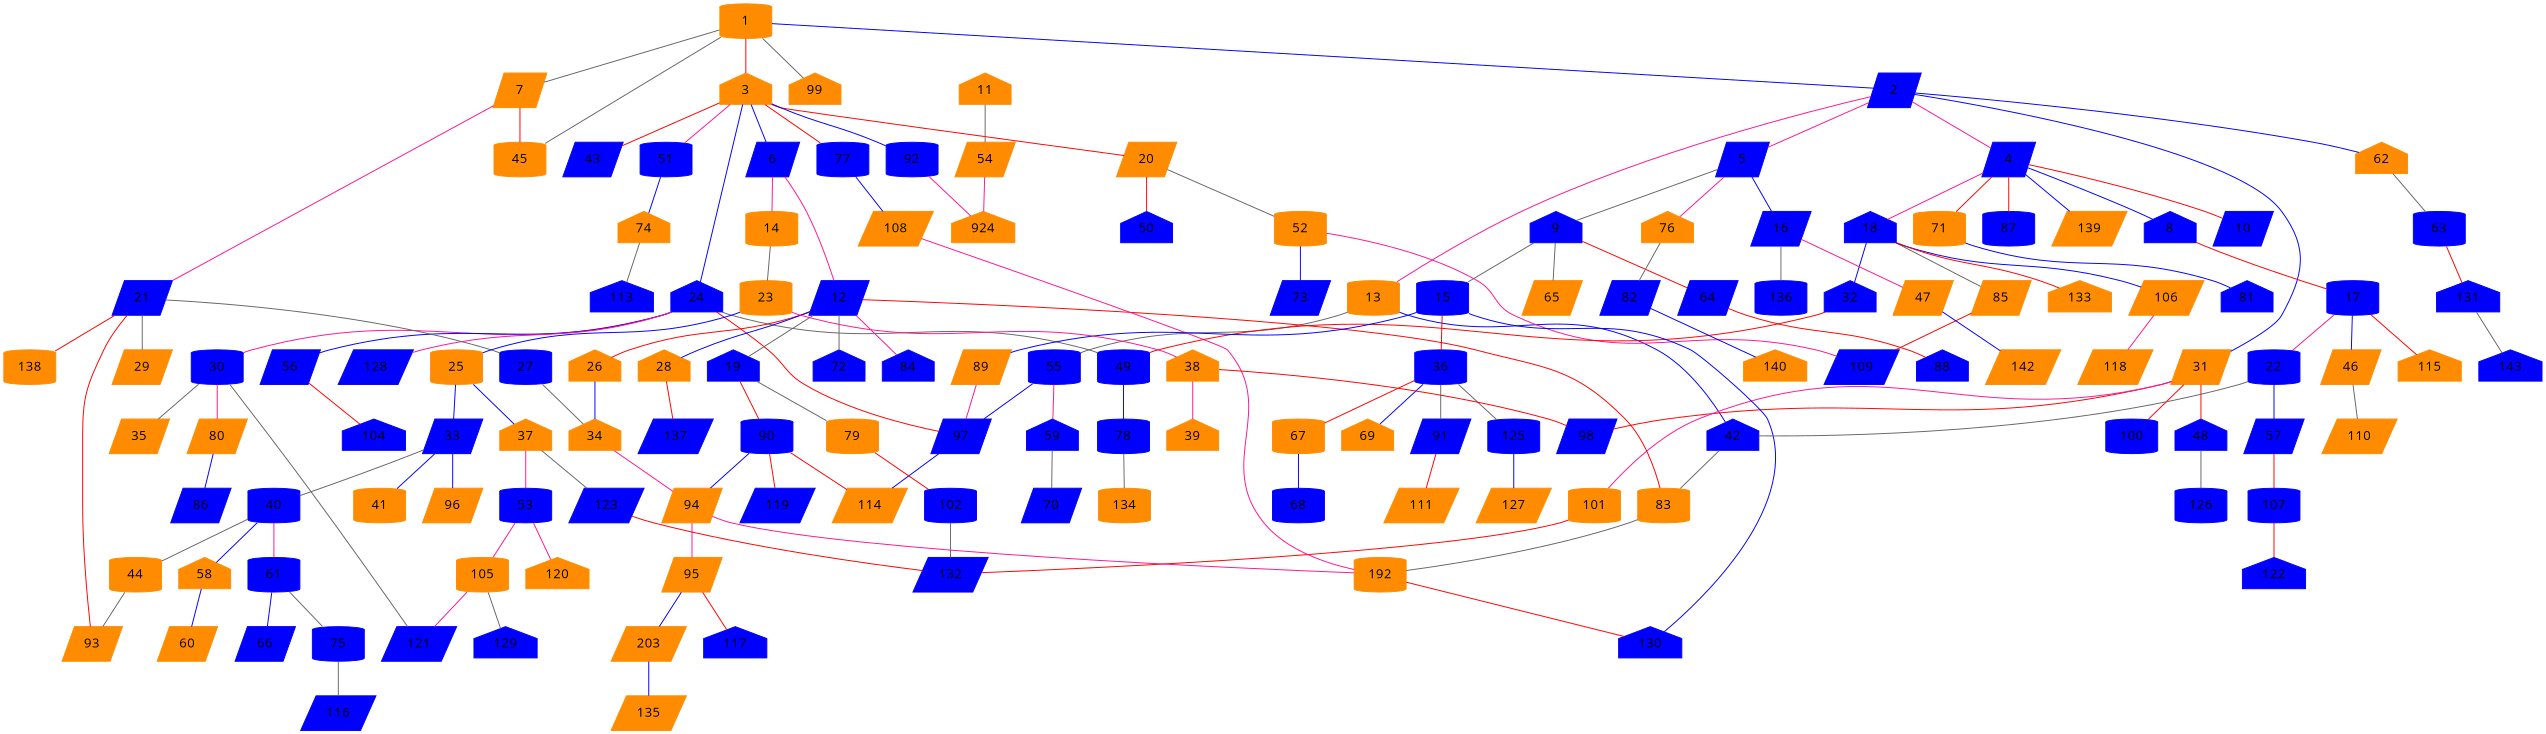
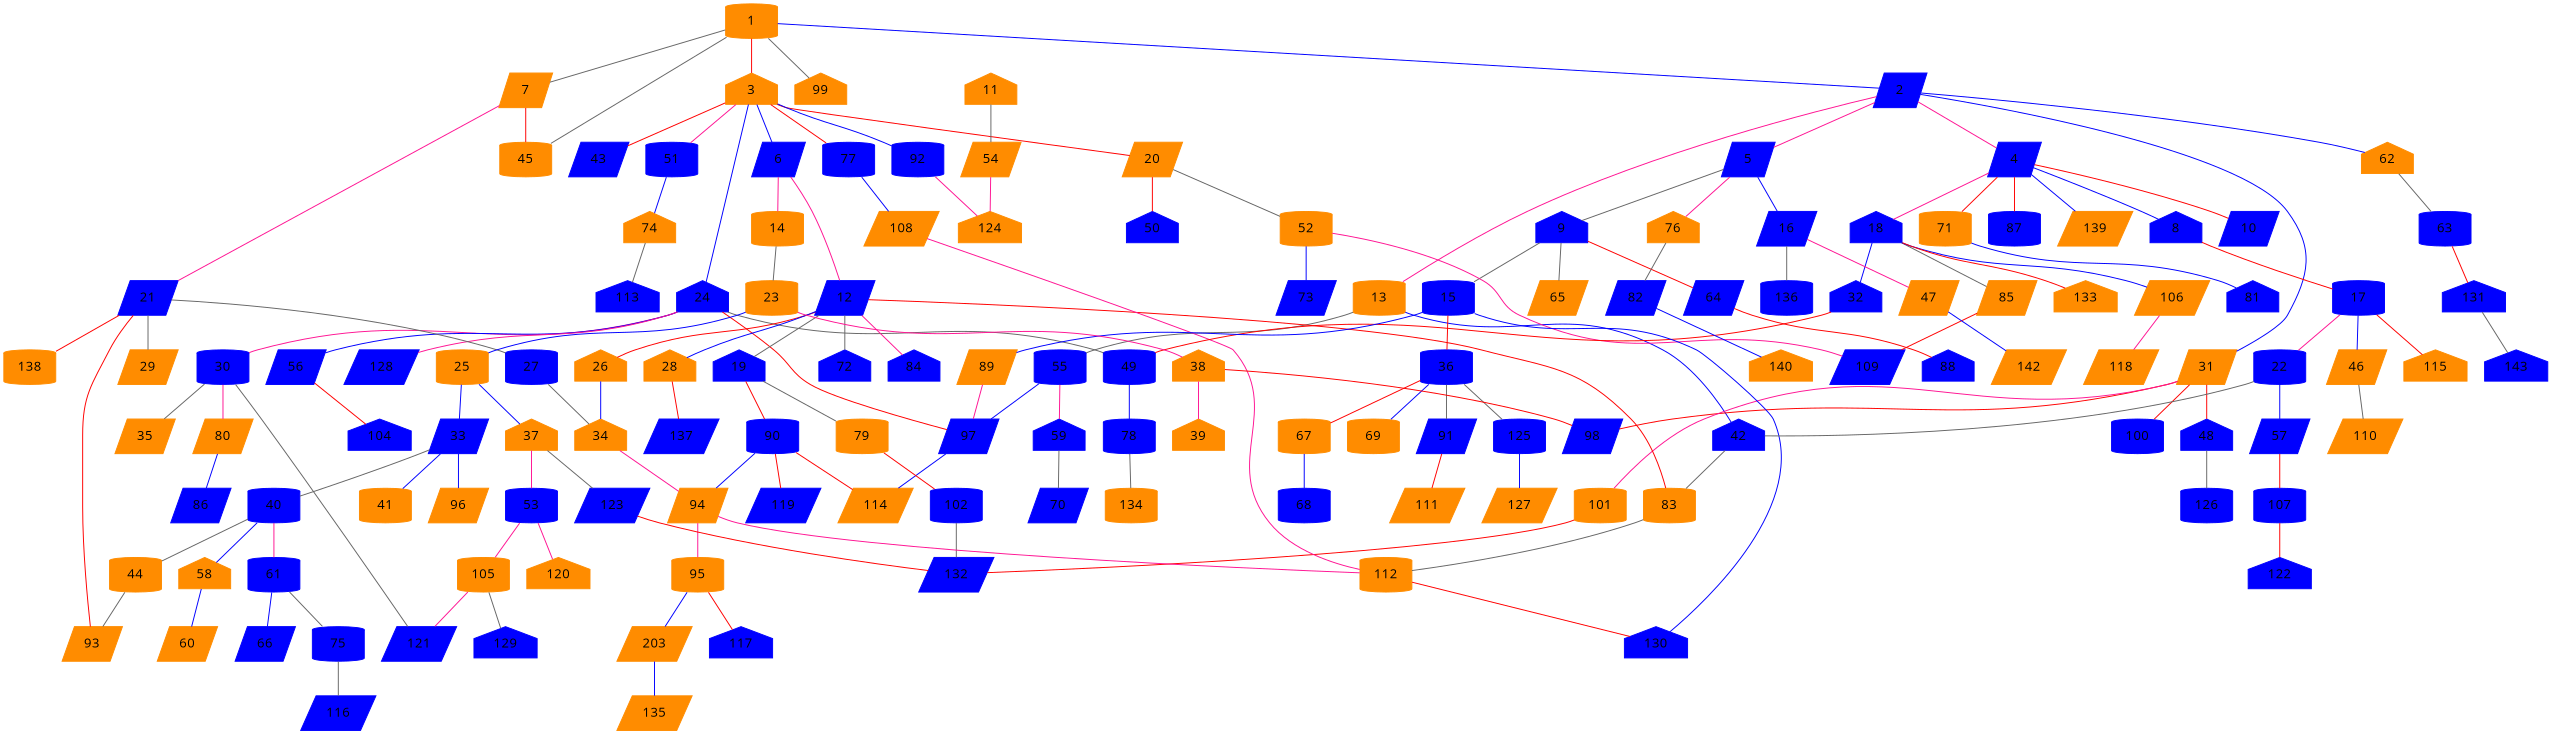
(983, 229) -> (990, 229)
(1368, 436) -> (1373, 436)
(692, 575) -> (698, 575)
(1380, 575) -> (1386, 575)
